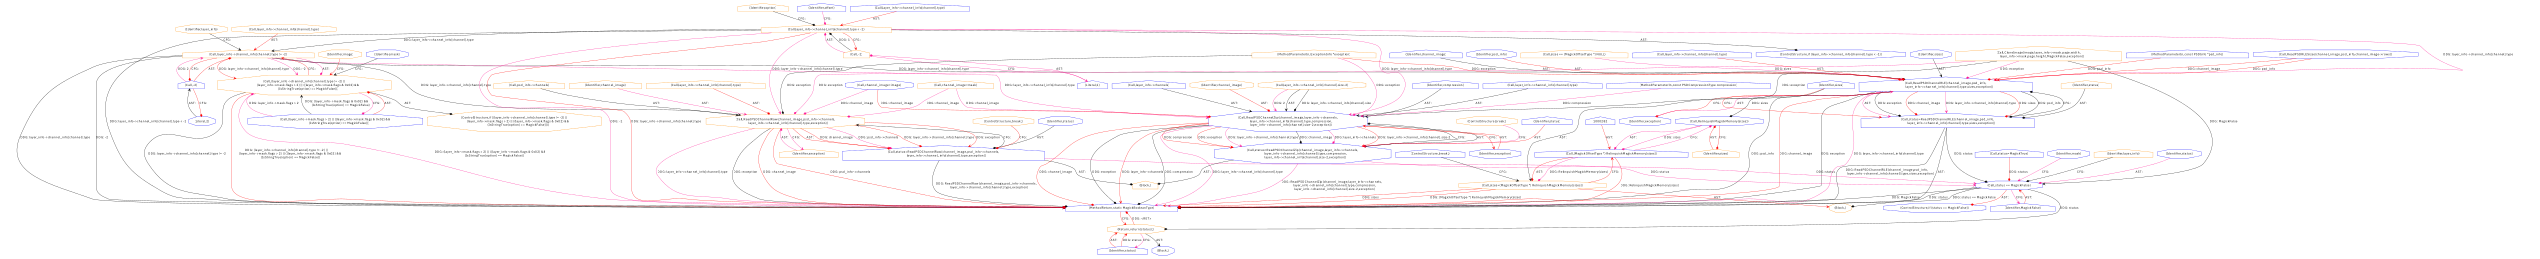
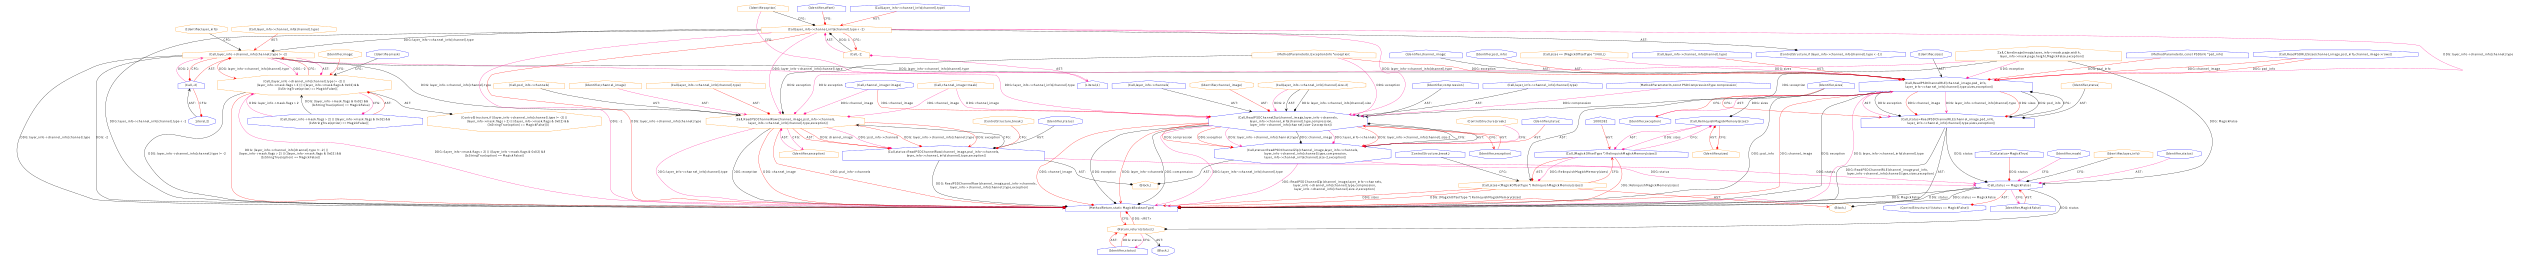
(823, 17) -> (823, 17)
(978, 68) -> (835, 64)
